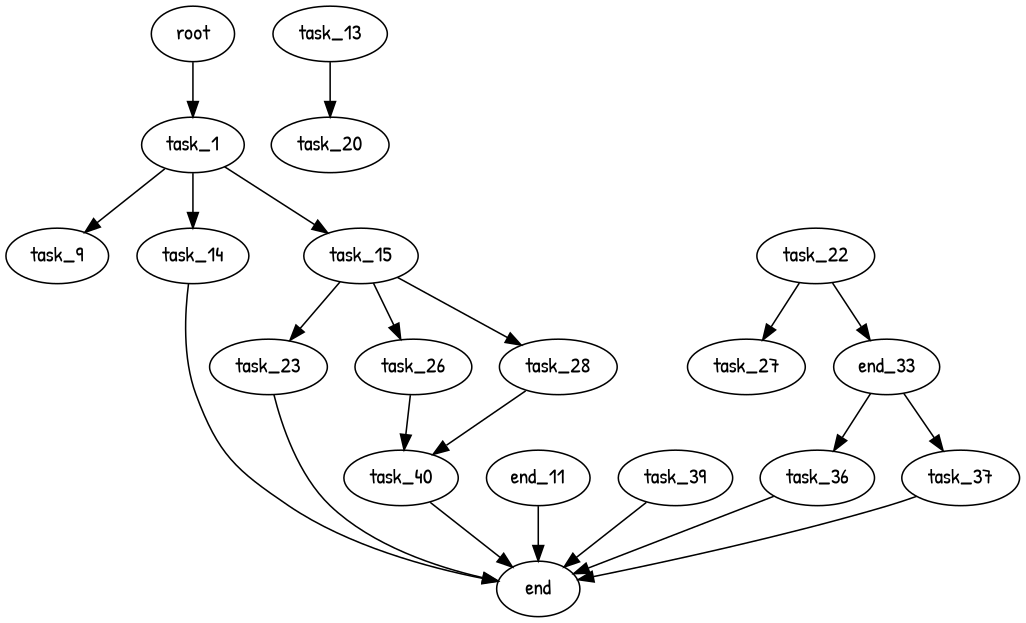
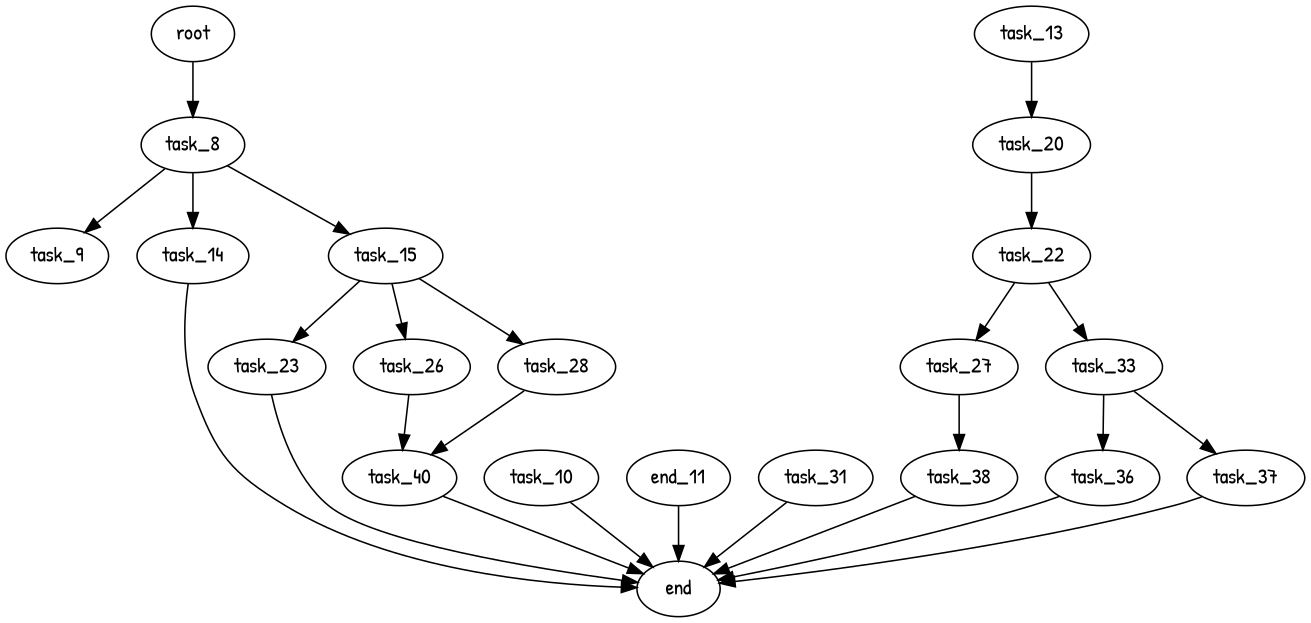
(193, 145) -> (193, 145)
none -> (1032, 193)
(887, 367) -> (1104, 367)
none -> (541, 478)
(675, 478) -> (816, 478)
none -> (959, 478)
